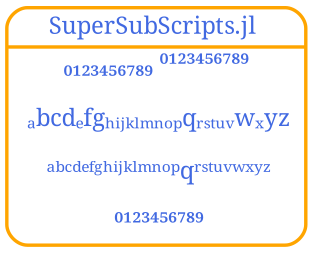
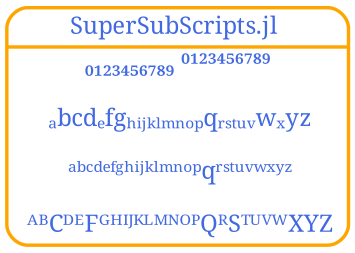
(156, 225) -> (178, 225)
